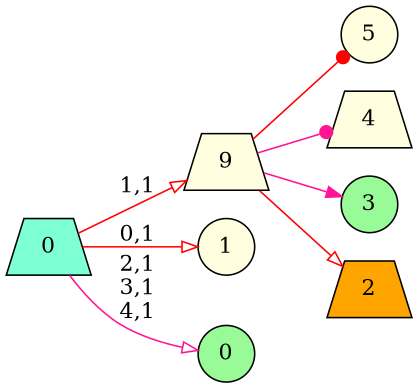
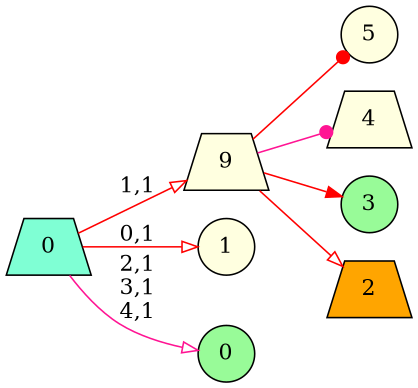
(295, 182) -> (295, 182)
